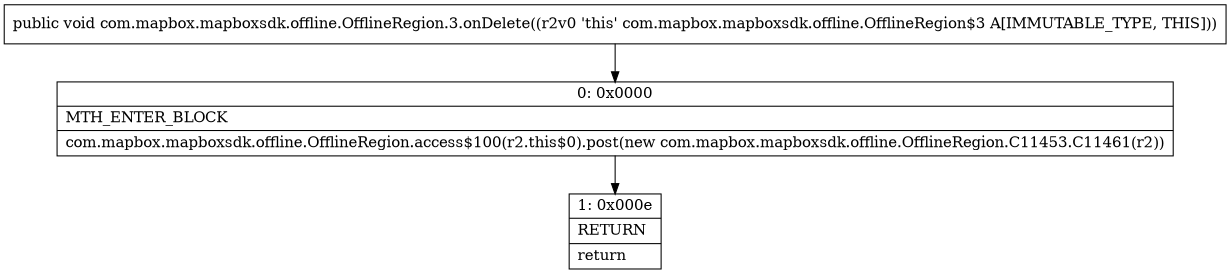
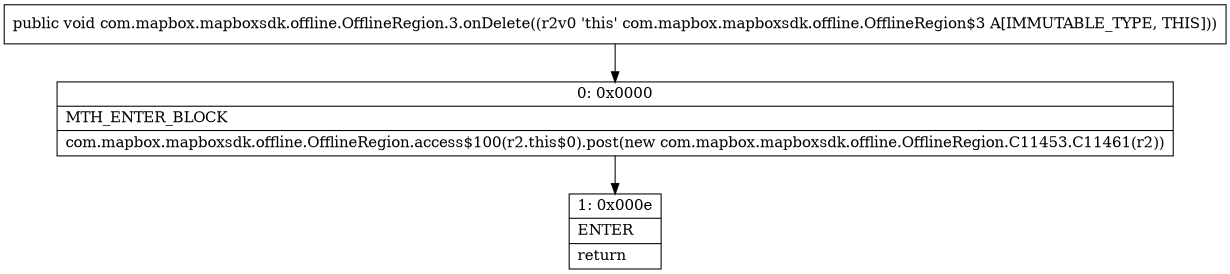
(612, 230) -> (606, 230)
